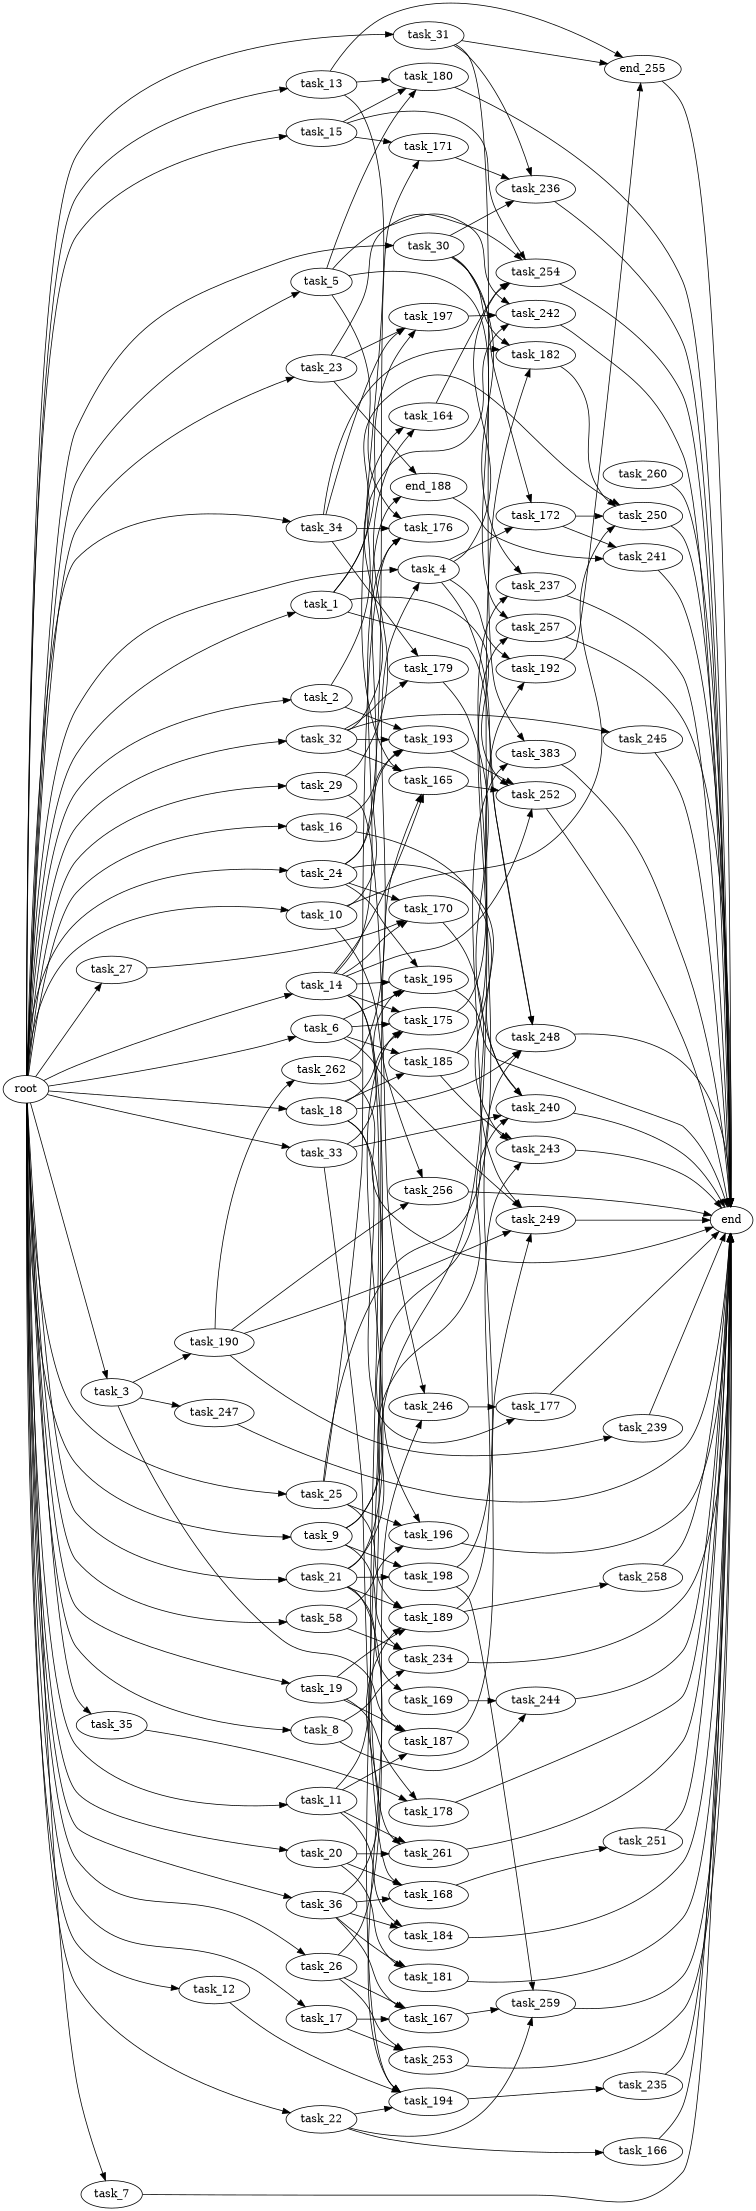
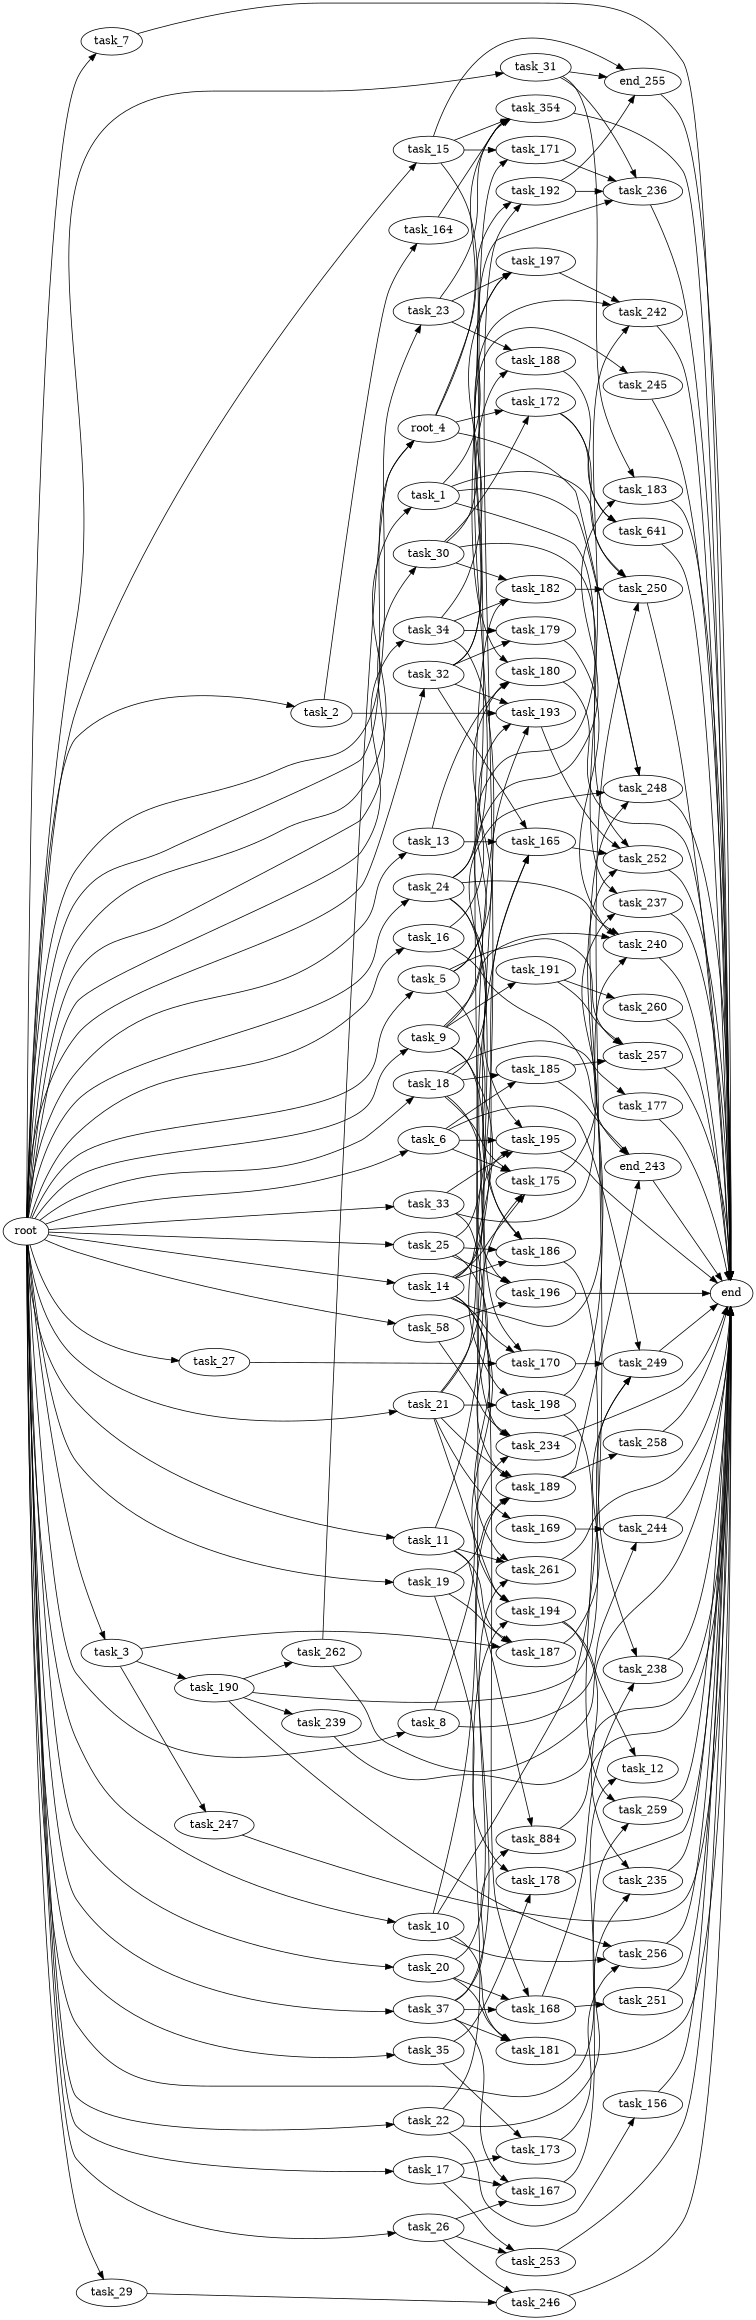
(465, 4) -> (504, 44)
none -> (585, 191)
(536, 273) -> (536, 109)
(429, 487) -> (536, 361)
(376, 518) -> none
(429, 528) -> (536, 1252)
(643, 557) -> (643, 532)
(429, 570) -> (429, 429)
(536, 754) -> (643, 491)
none -> (536, 970)
(536, 1150) -> (643, 1167)
(478, 1407) -> (723, 1839)
none -> (643, 1670)
(321, 1905) -> (429, 2010)
(429, 1936) -> (536, 1840)
none -> (475, 1957)
(307, 2053) -> (603, 1689)
(466, 2123) -> (599, 2041)
none -> (536, 2150)
(643, 2152) -> (643, 2105)
